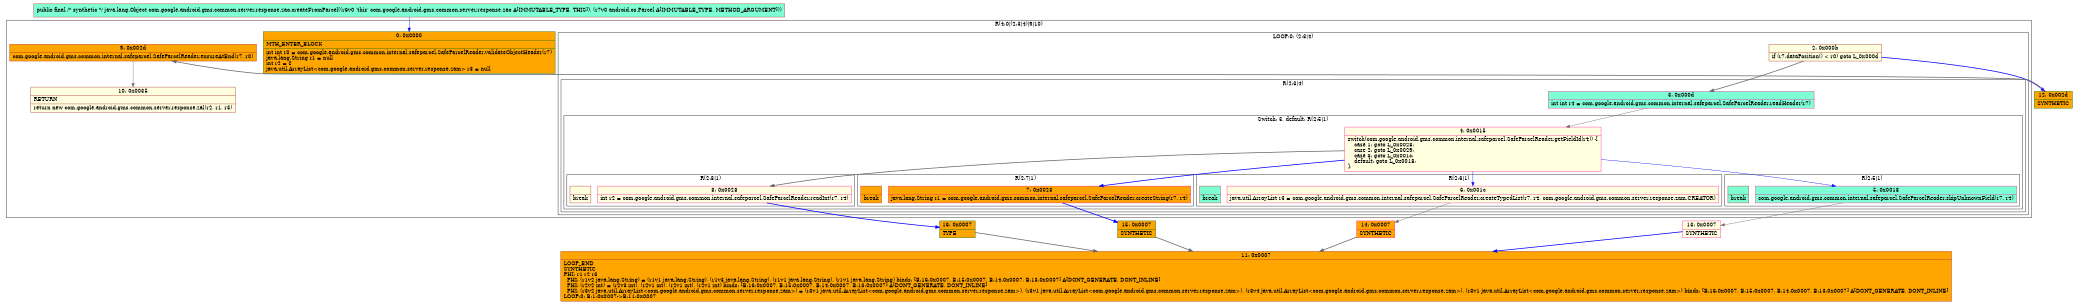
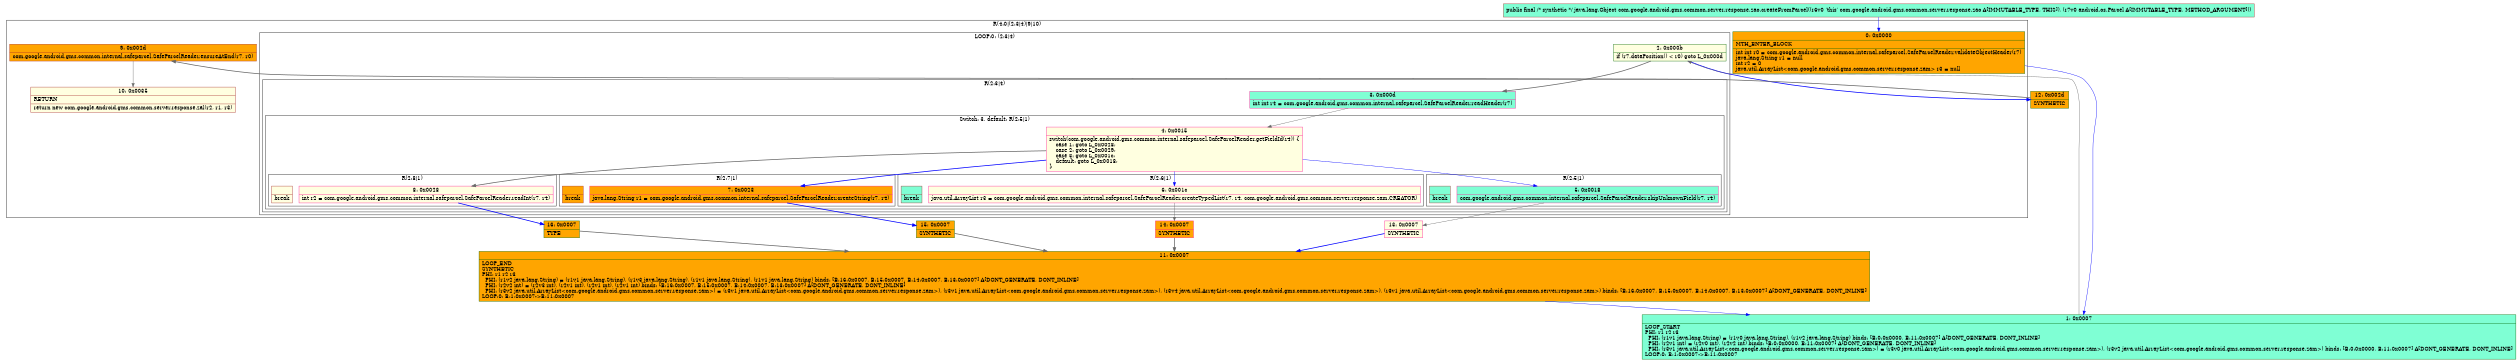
(1825, 53) -> (1670, 53)
(1256, 276) -> (1174, 276)
none -> (2079, 337)
